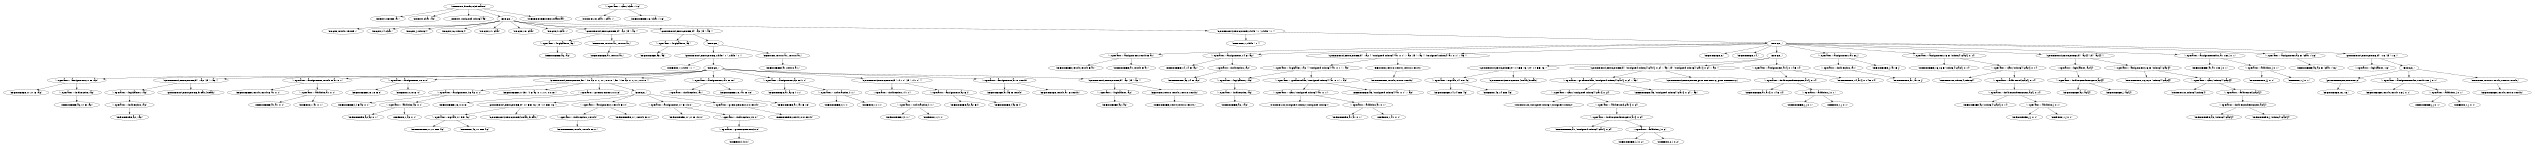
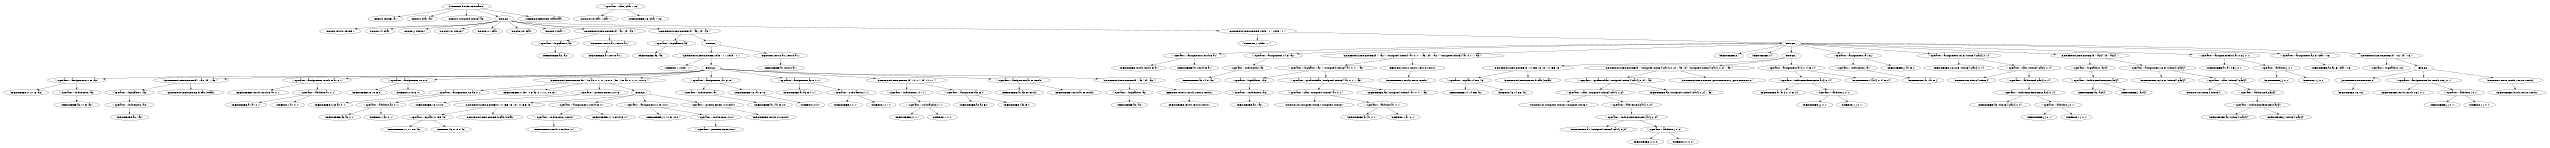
(1182, 68) -> none
(739, 135) -> (781, 99)
